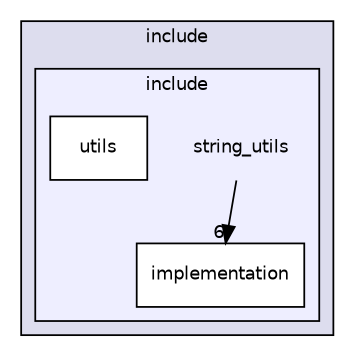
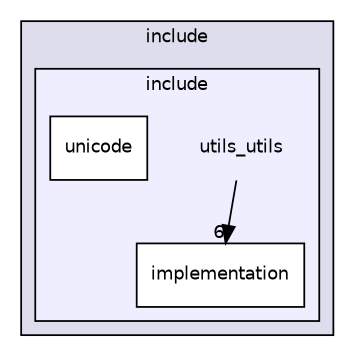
(99, 148) -> (99, 148)
(242, 148) -> (242, 148)
